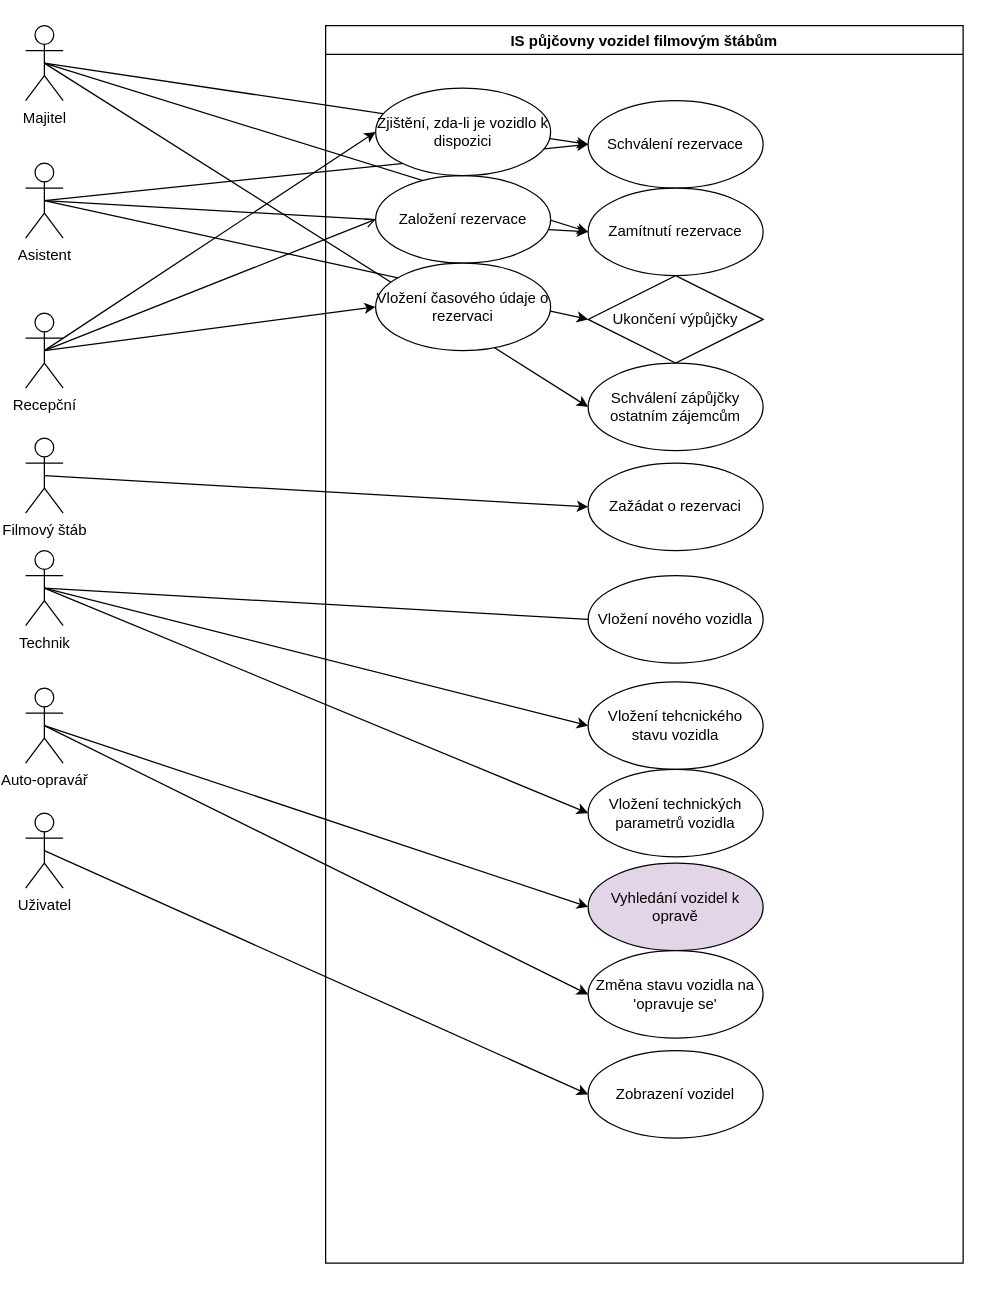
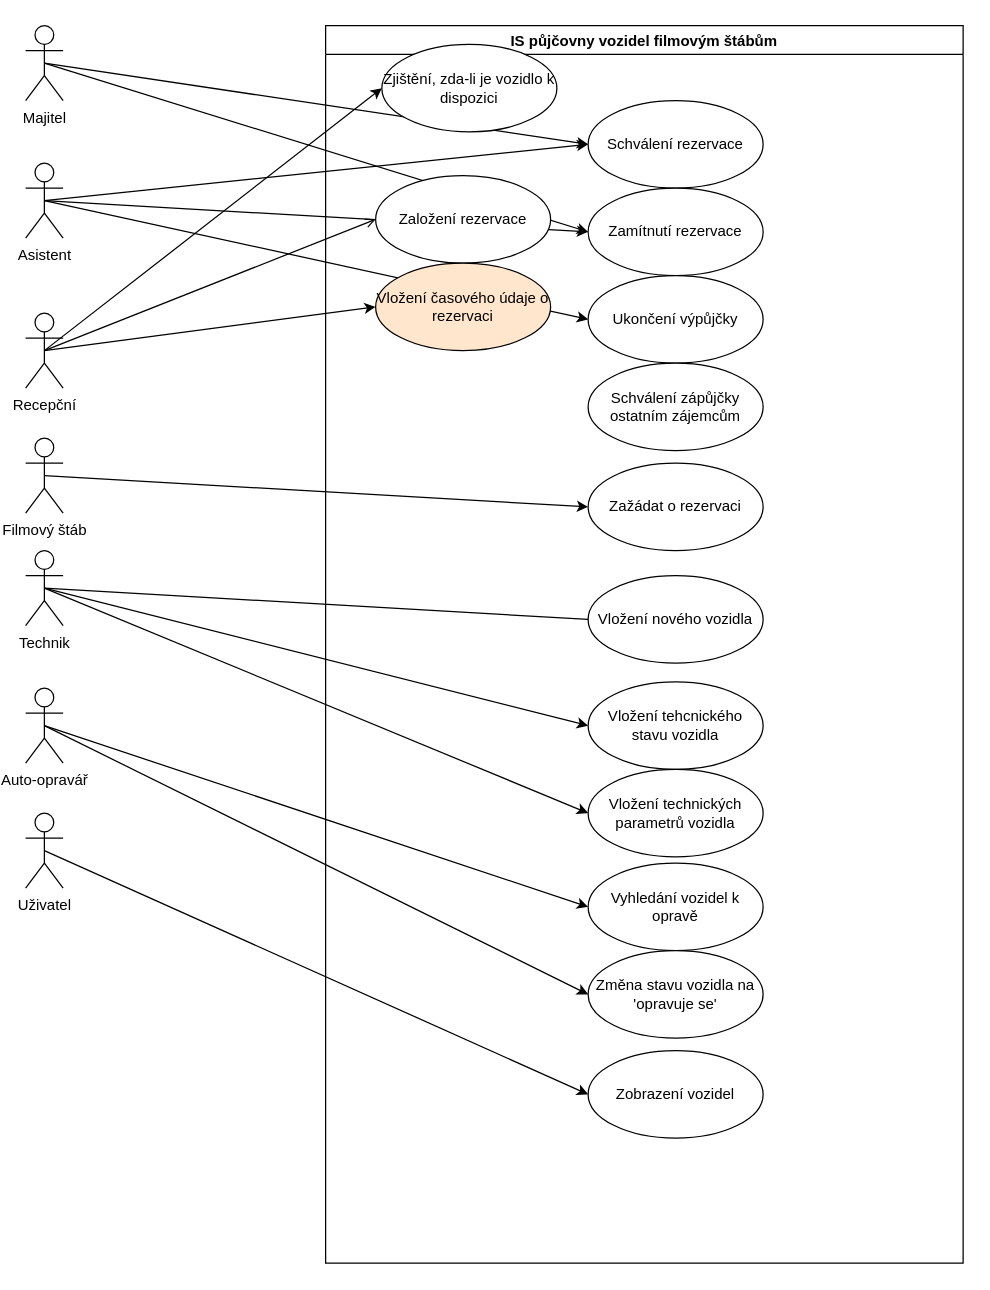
(463, 132) -> (469, 88)
(166, 140) -> none
(463, 307) -> (463, 307)
(676, 319) -> (676, 319)
(676, 907) -> (676, 907)
